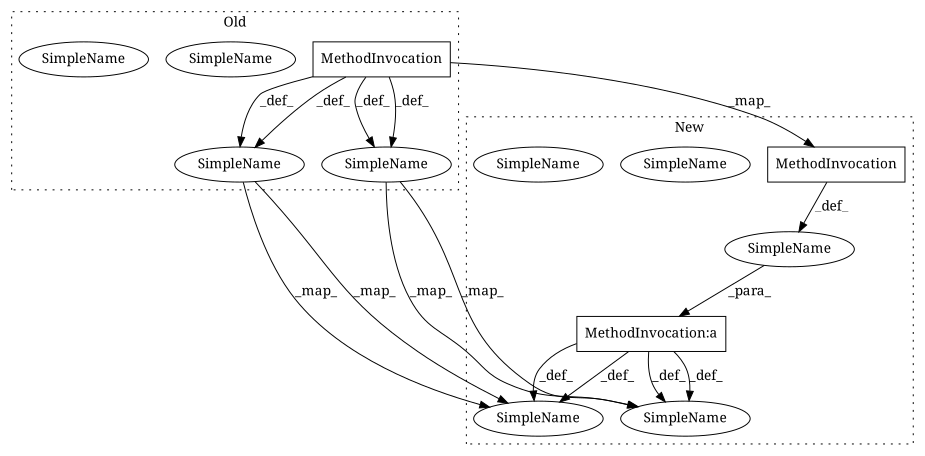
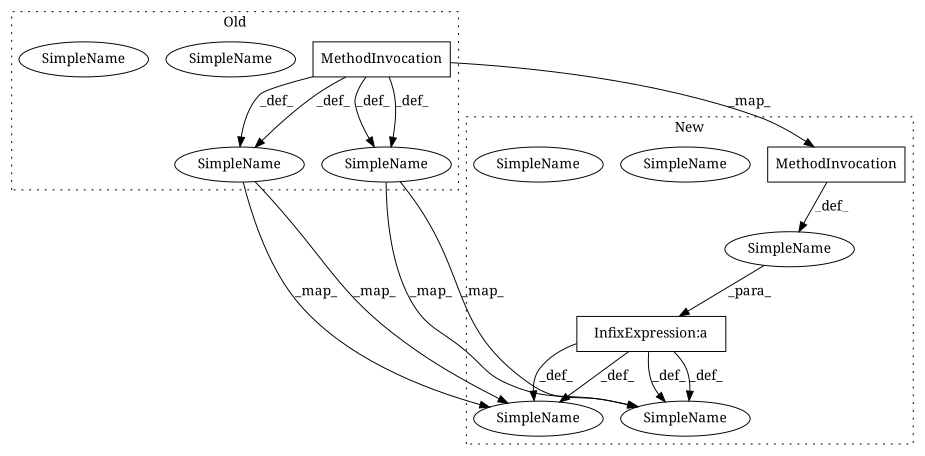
(651, 334) -> (651, 334)
